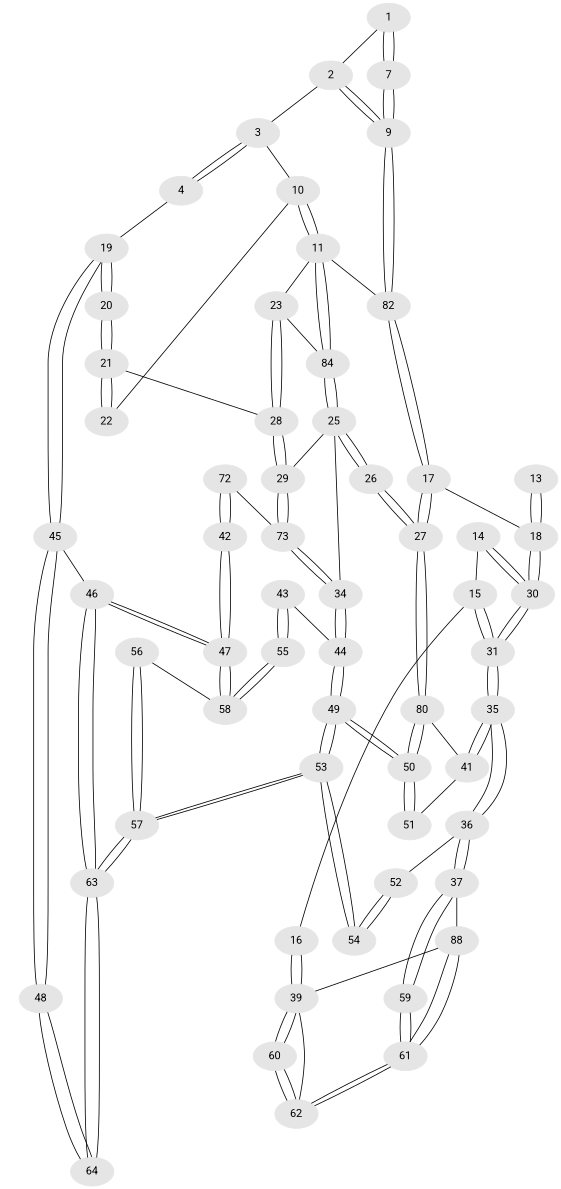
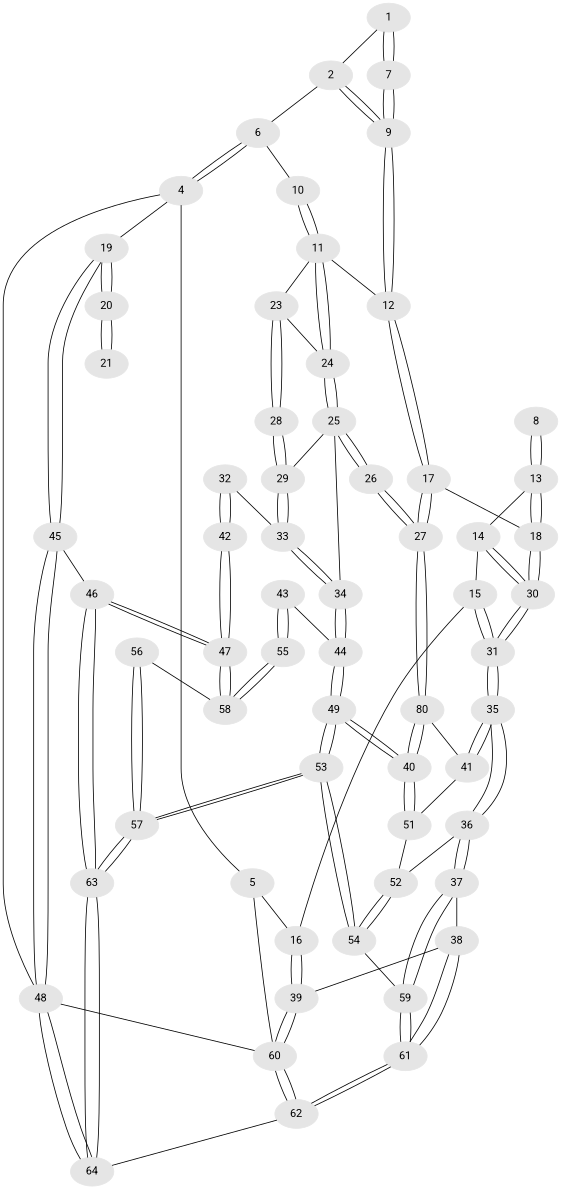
(258, 133) -> (258, 133)
(389, 306) -> (389, 306)
(328, 364) -> (328, 364)
(192, 393) -> none
(107, 422) -> none
none -> (536, 422)
(225, 479) -> (225, 479)
none -> (507, 508)
(283, 537) -> (283, 537)
none -> (3, 545)
(410, 768) -> (410, 768)
none -> (403, 854)
none -> (252, 883)
(457, 941) -> (457, 941)
none -> (383, 973)
none -> (158, 1027)
(305, 1056) -> (194, 1143)
